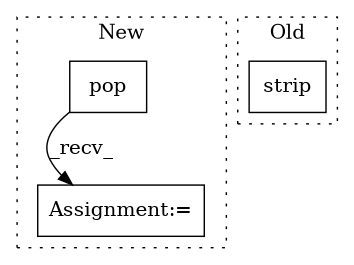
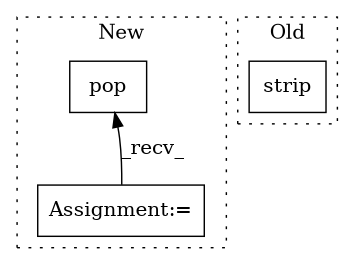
(48, 142) -> (121, 156)
